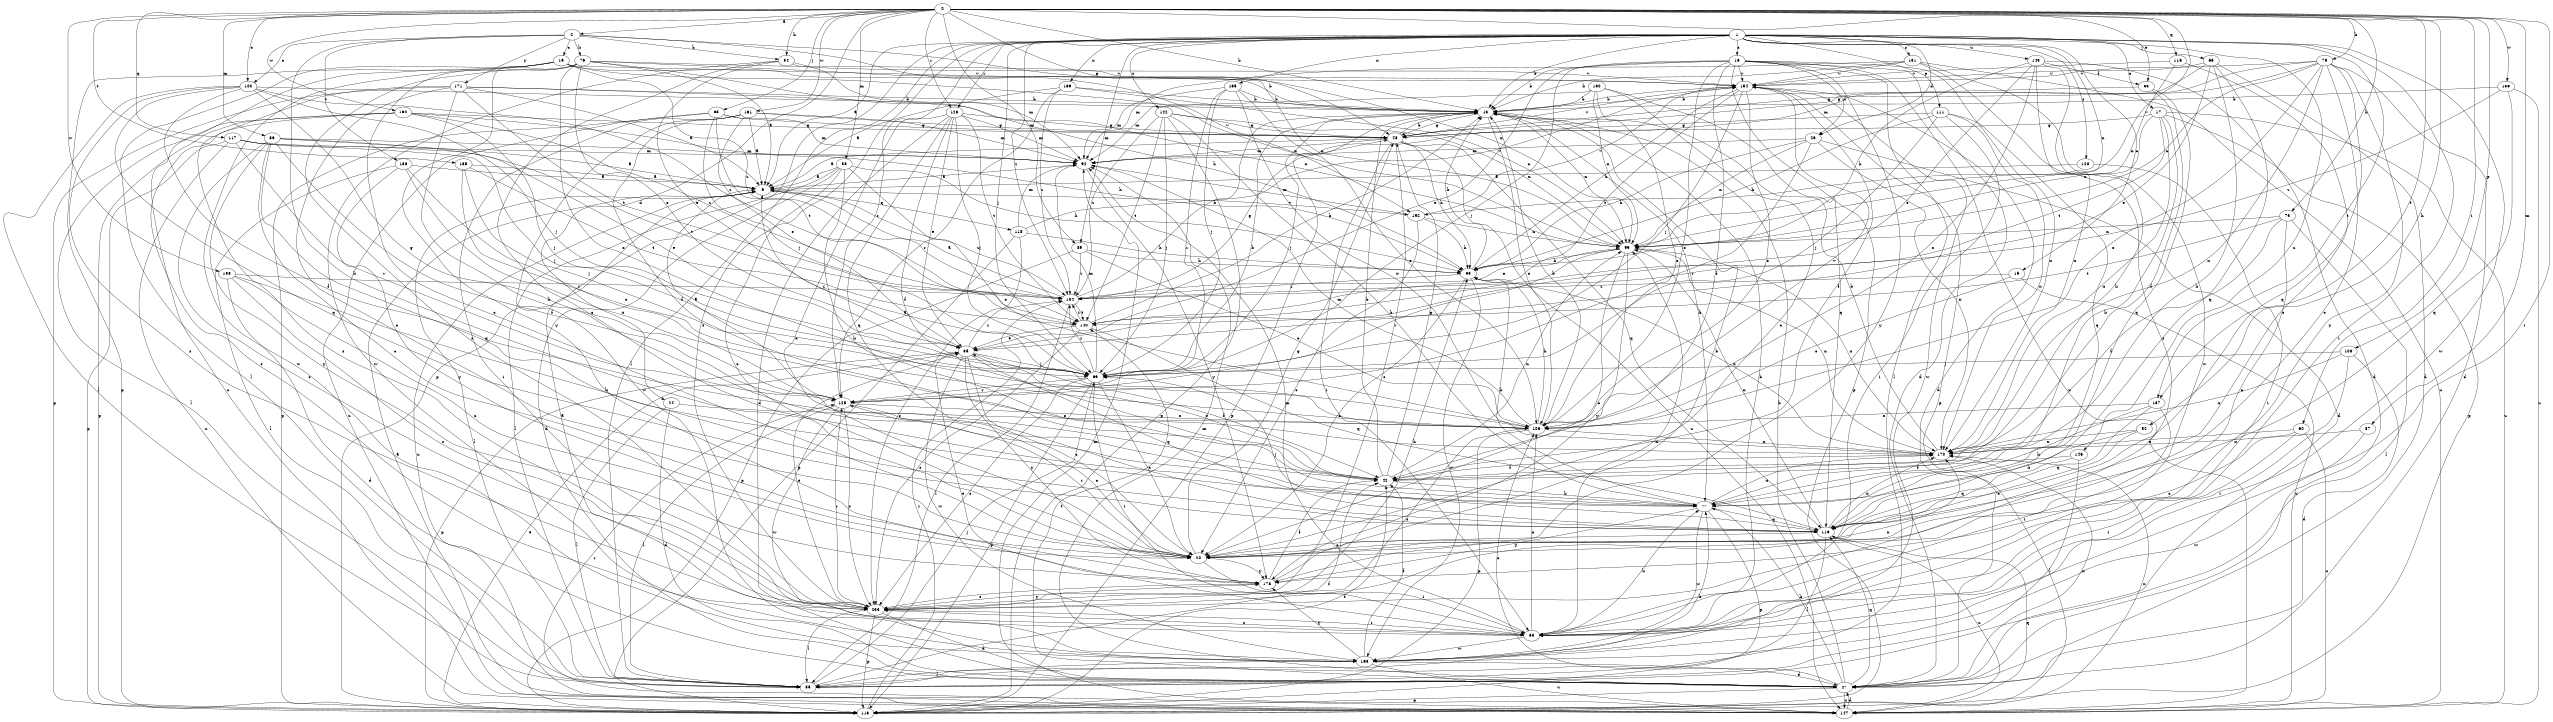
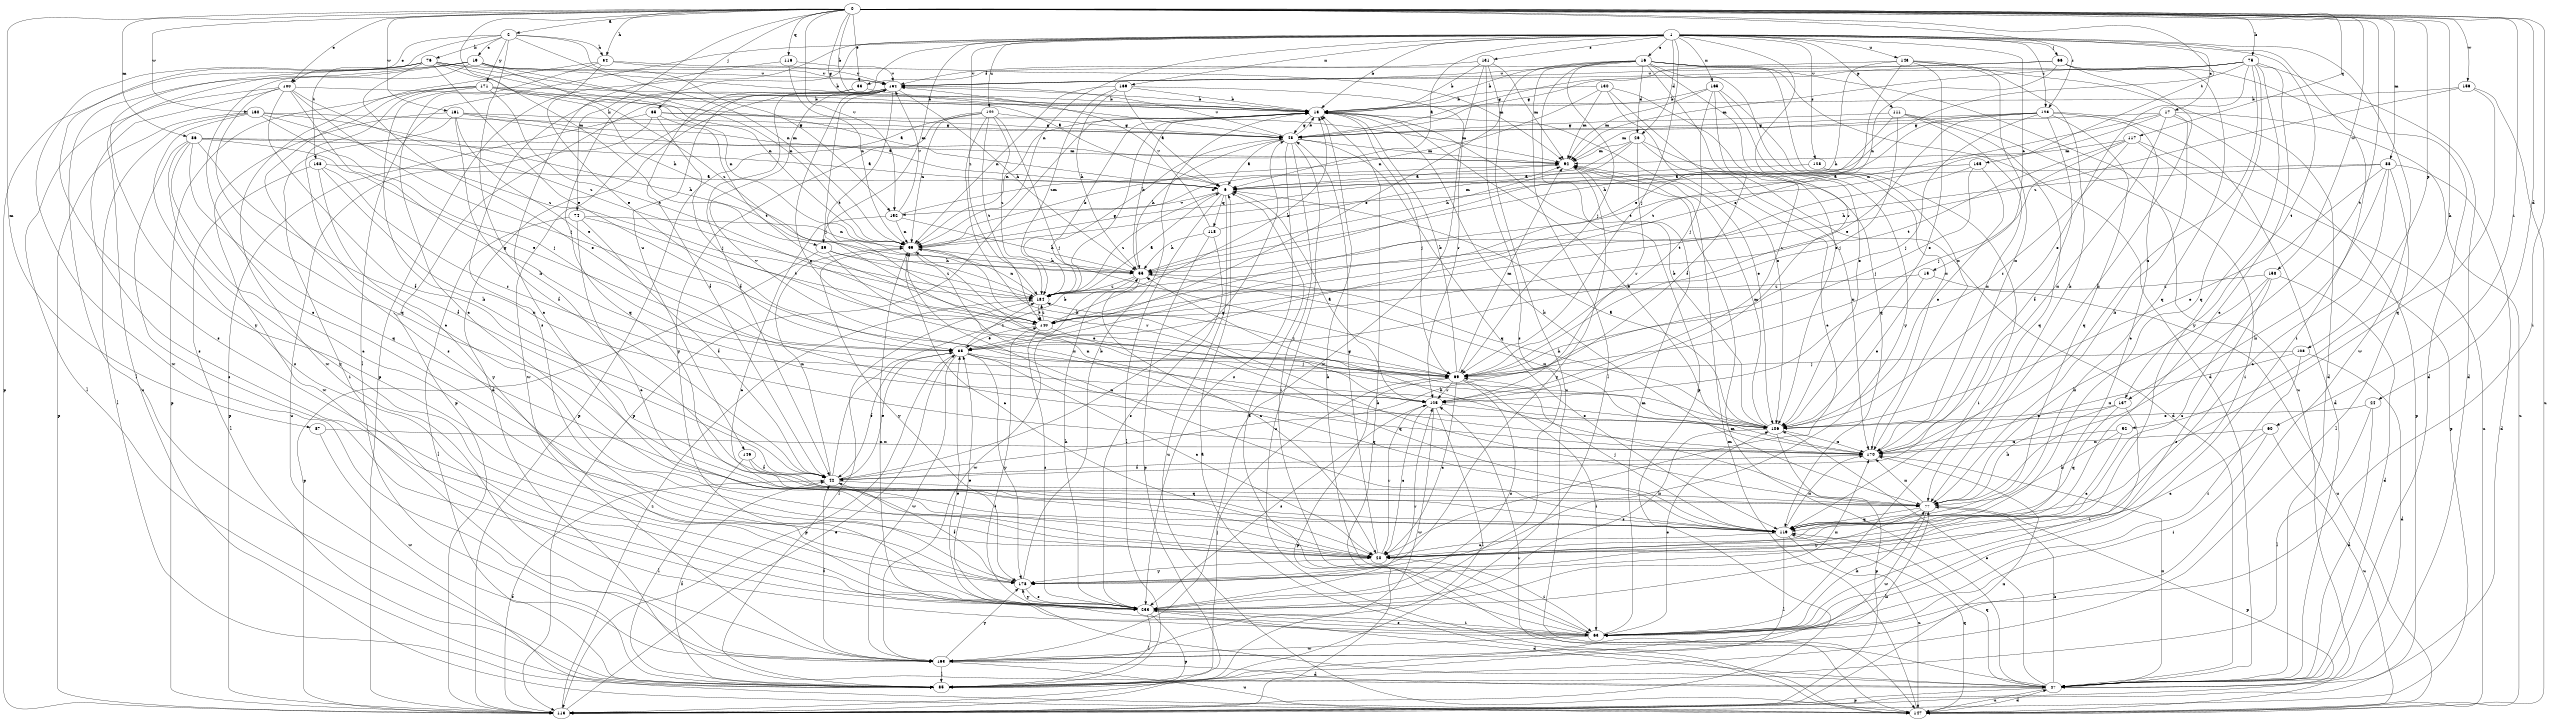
none -> (1078, 169)
(2288, 216) -> (577, 216)
none -> (679, 370)
